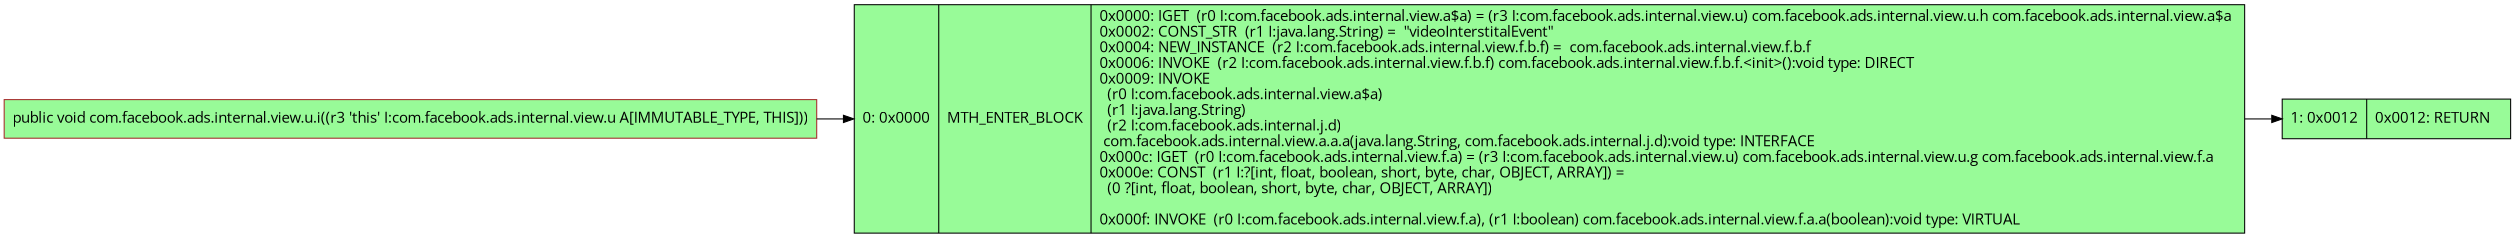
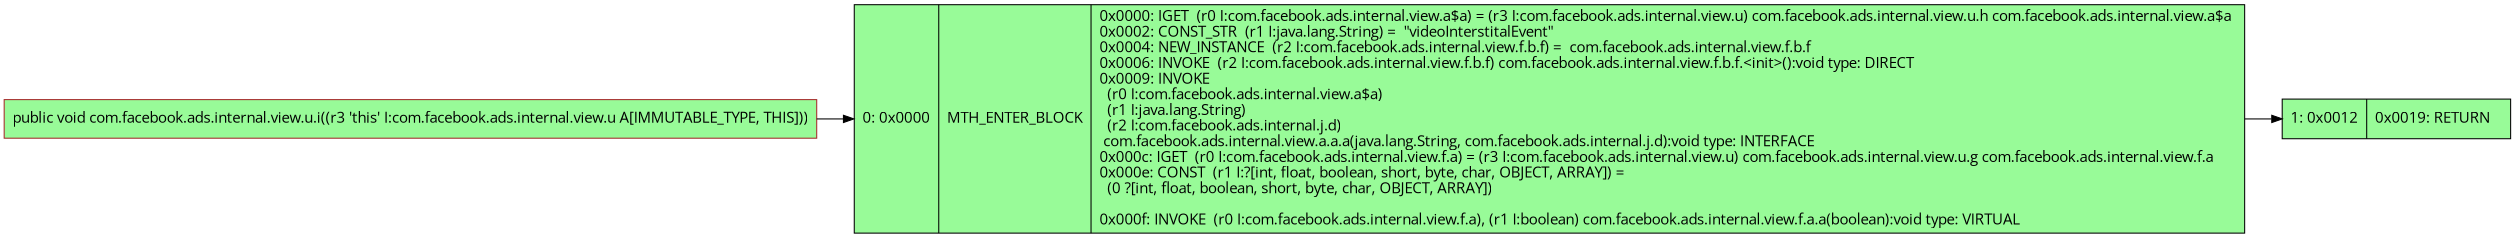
(2439, 118) -> (2439, 118)
